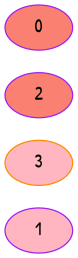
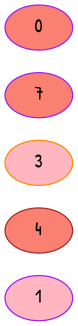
(39, 95) -> (39, 95)
none -> (39, 231)
